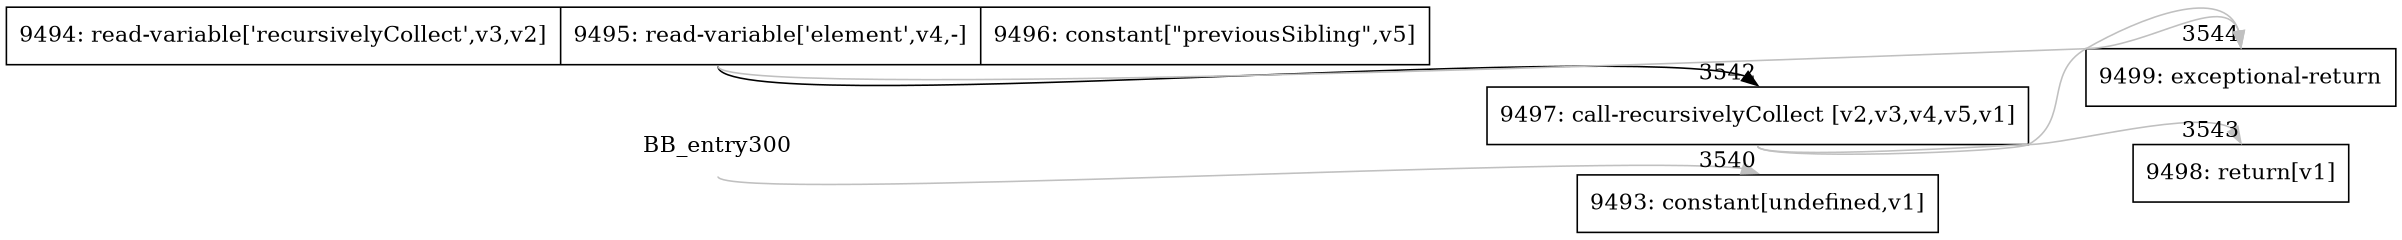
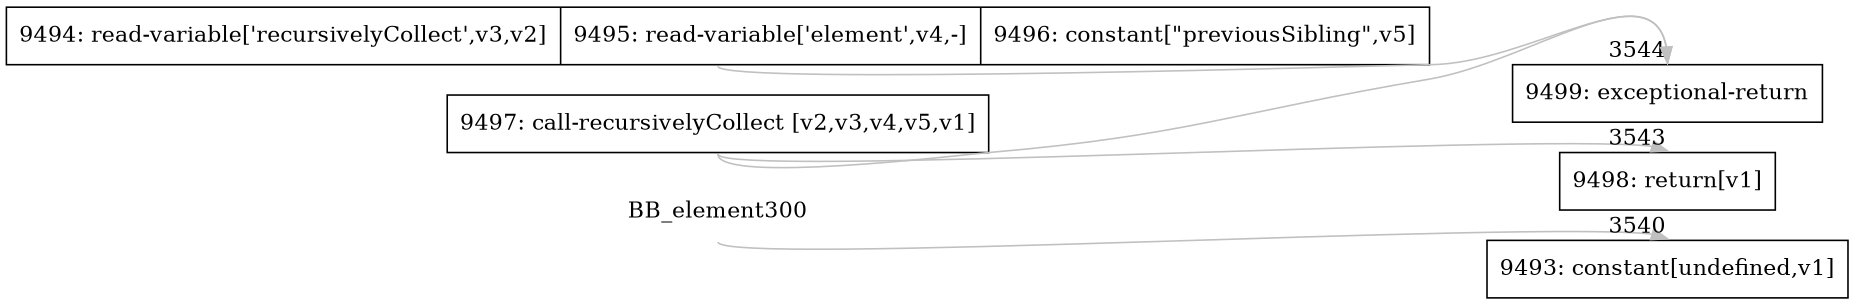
(1230, 76) -> none
(718, 146) -> (718, 212)
